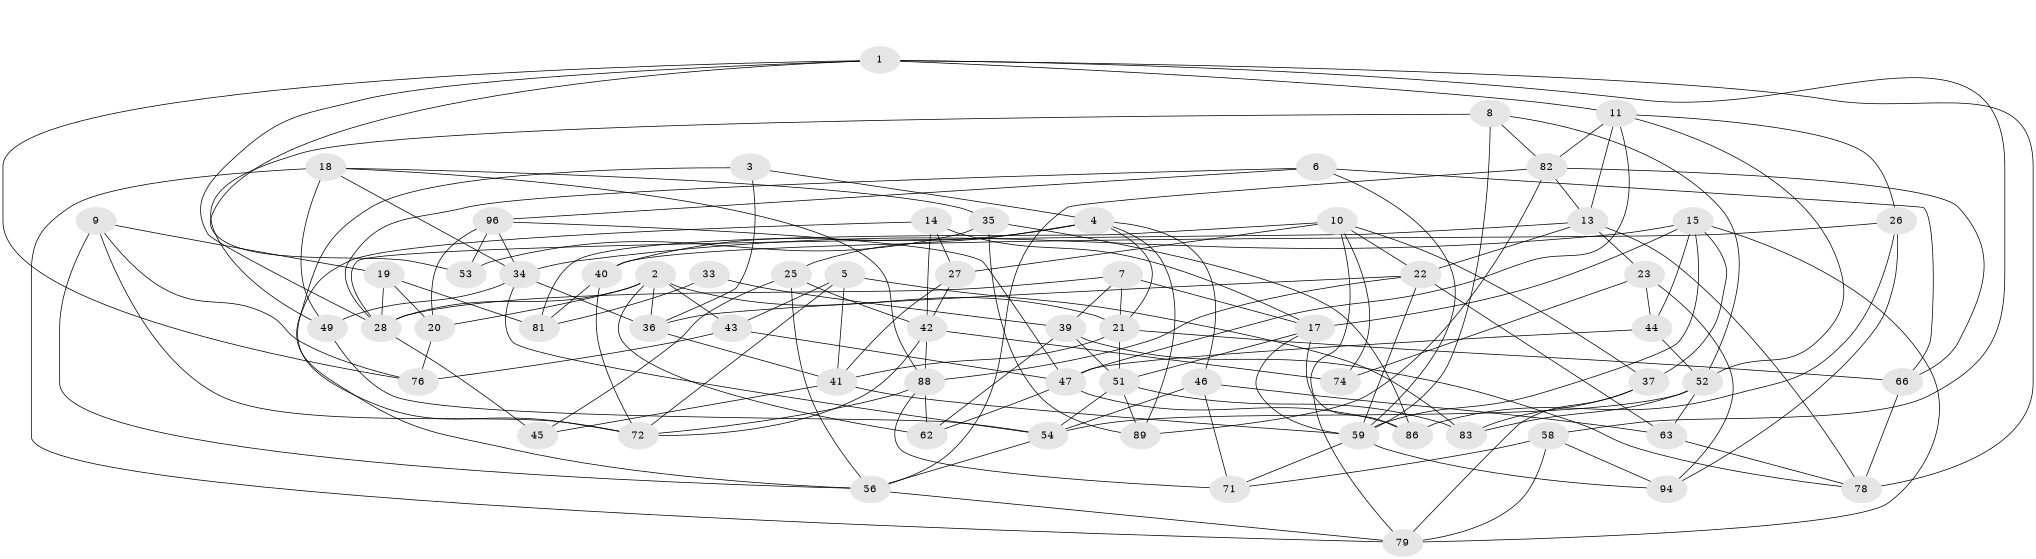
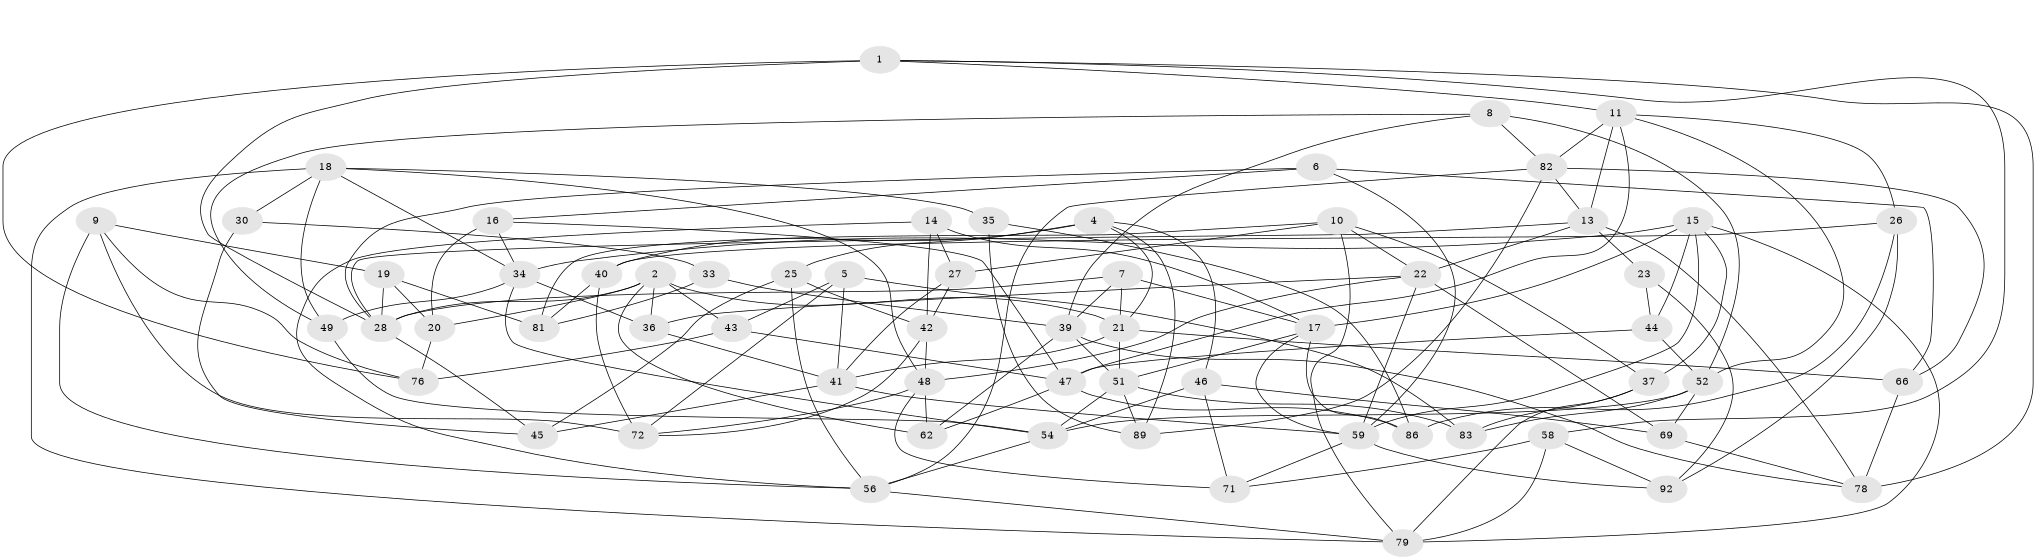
(750, 167) -> none
none -> (242, 221)
(493, 221) -> (493, 221)
(466, 275) -> none
(1467, 312) -> (1264, 163)
(925, 382) -> (925, 382)
(1340, 382) -> none
(1667, 436) -> (1667, 436)
(1667, 489) -> (1667, 489)
